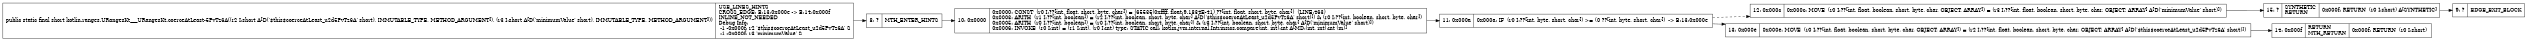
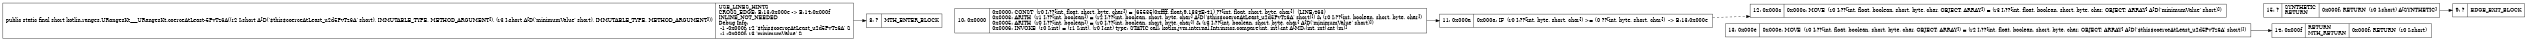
(2243, 10) -> none
(912, 21) -> (912, 21)
(947, 21) -> none
(1717, 24) -> none
